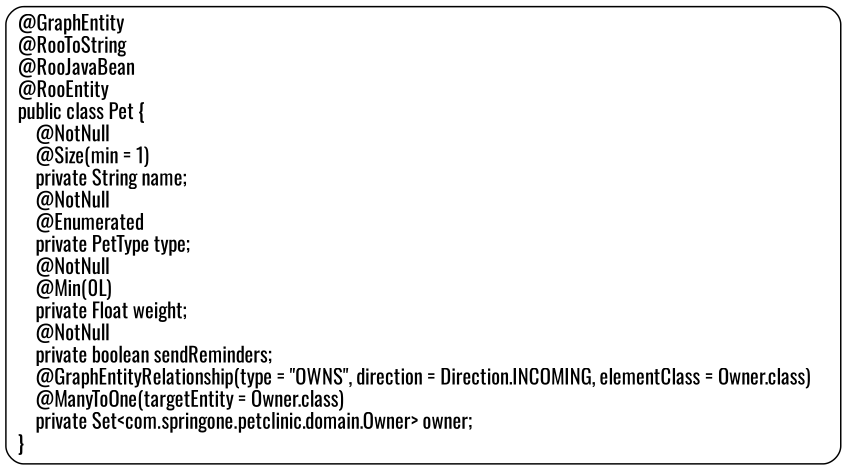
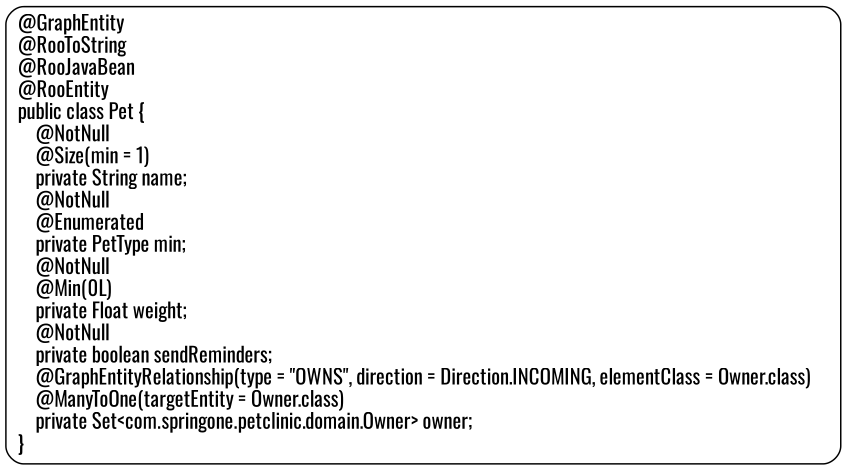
(114, 246) -> (111, 246)
